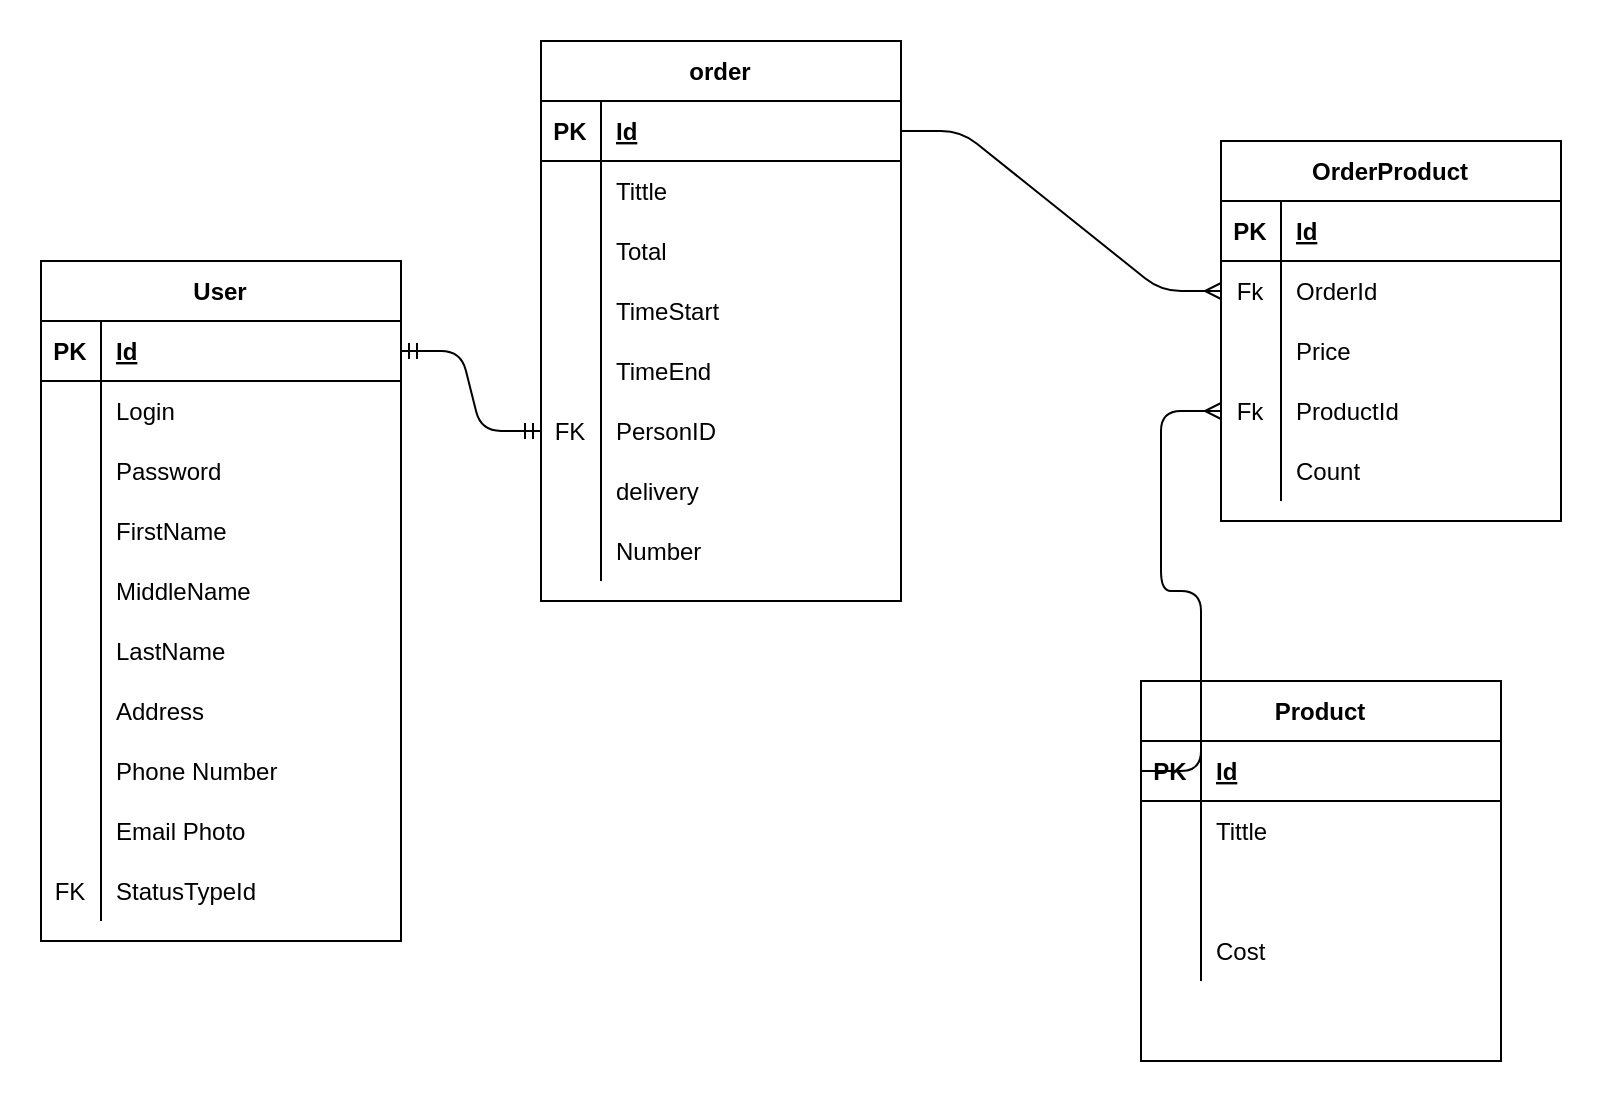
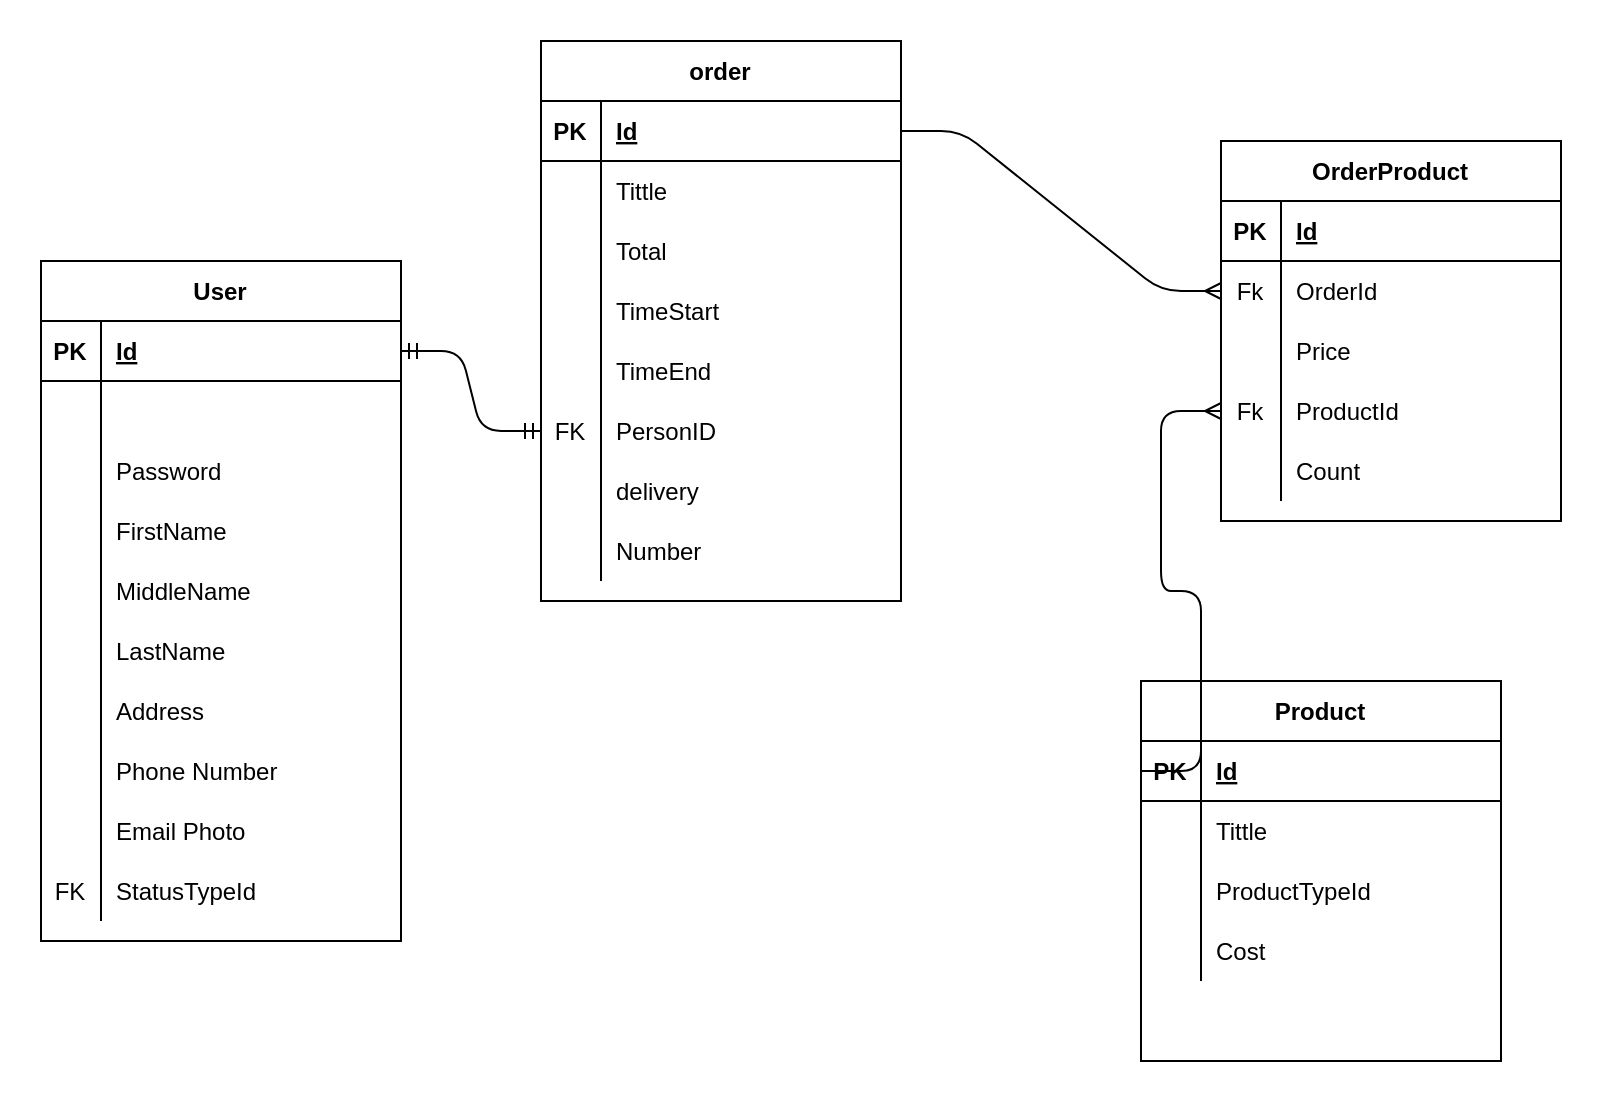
(251, 411) -> none
none -> (1351, 891)
